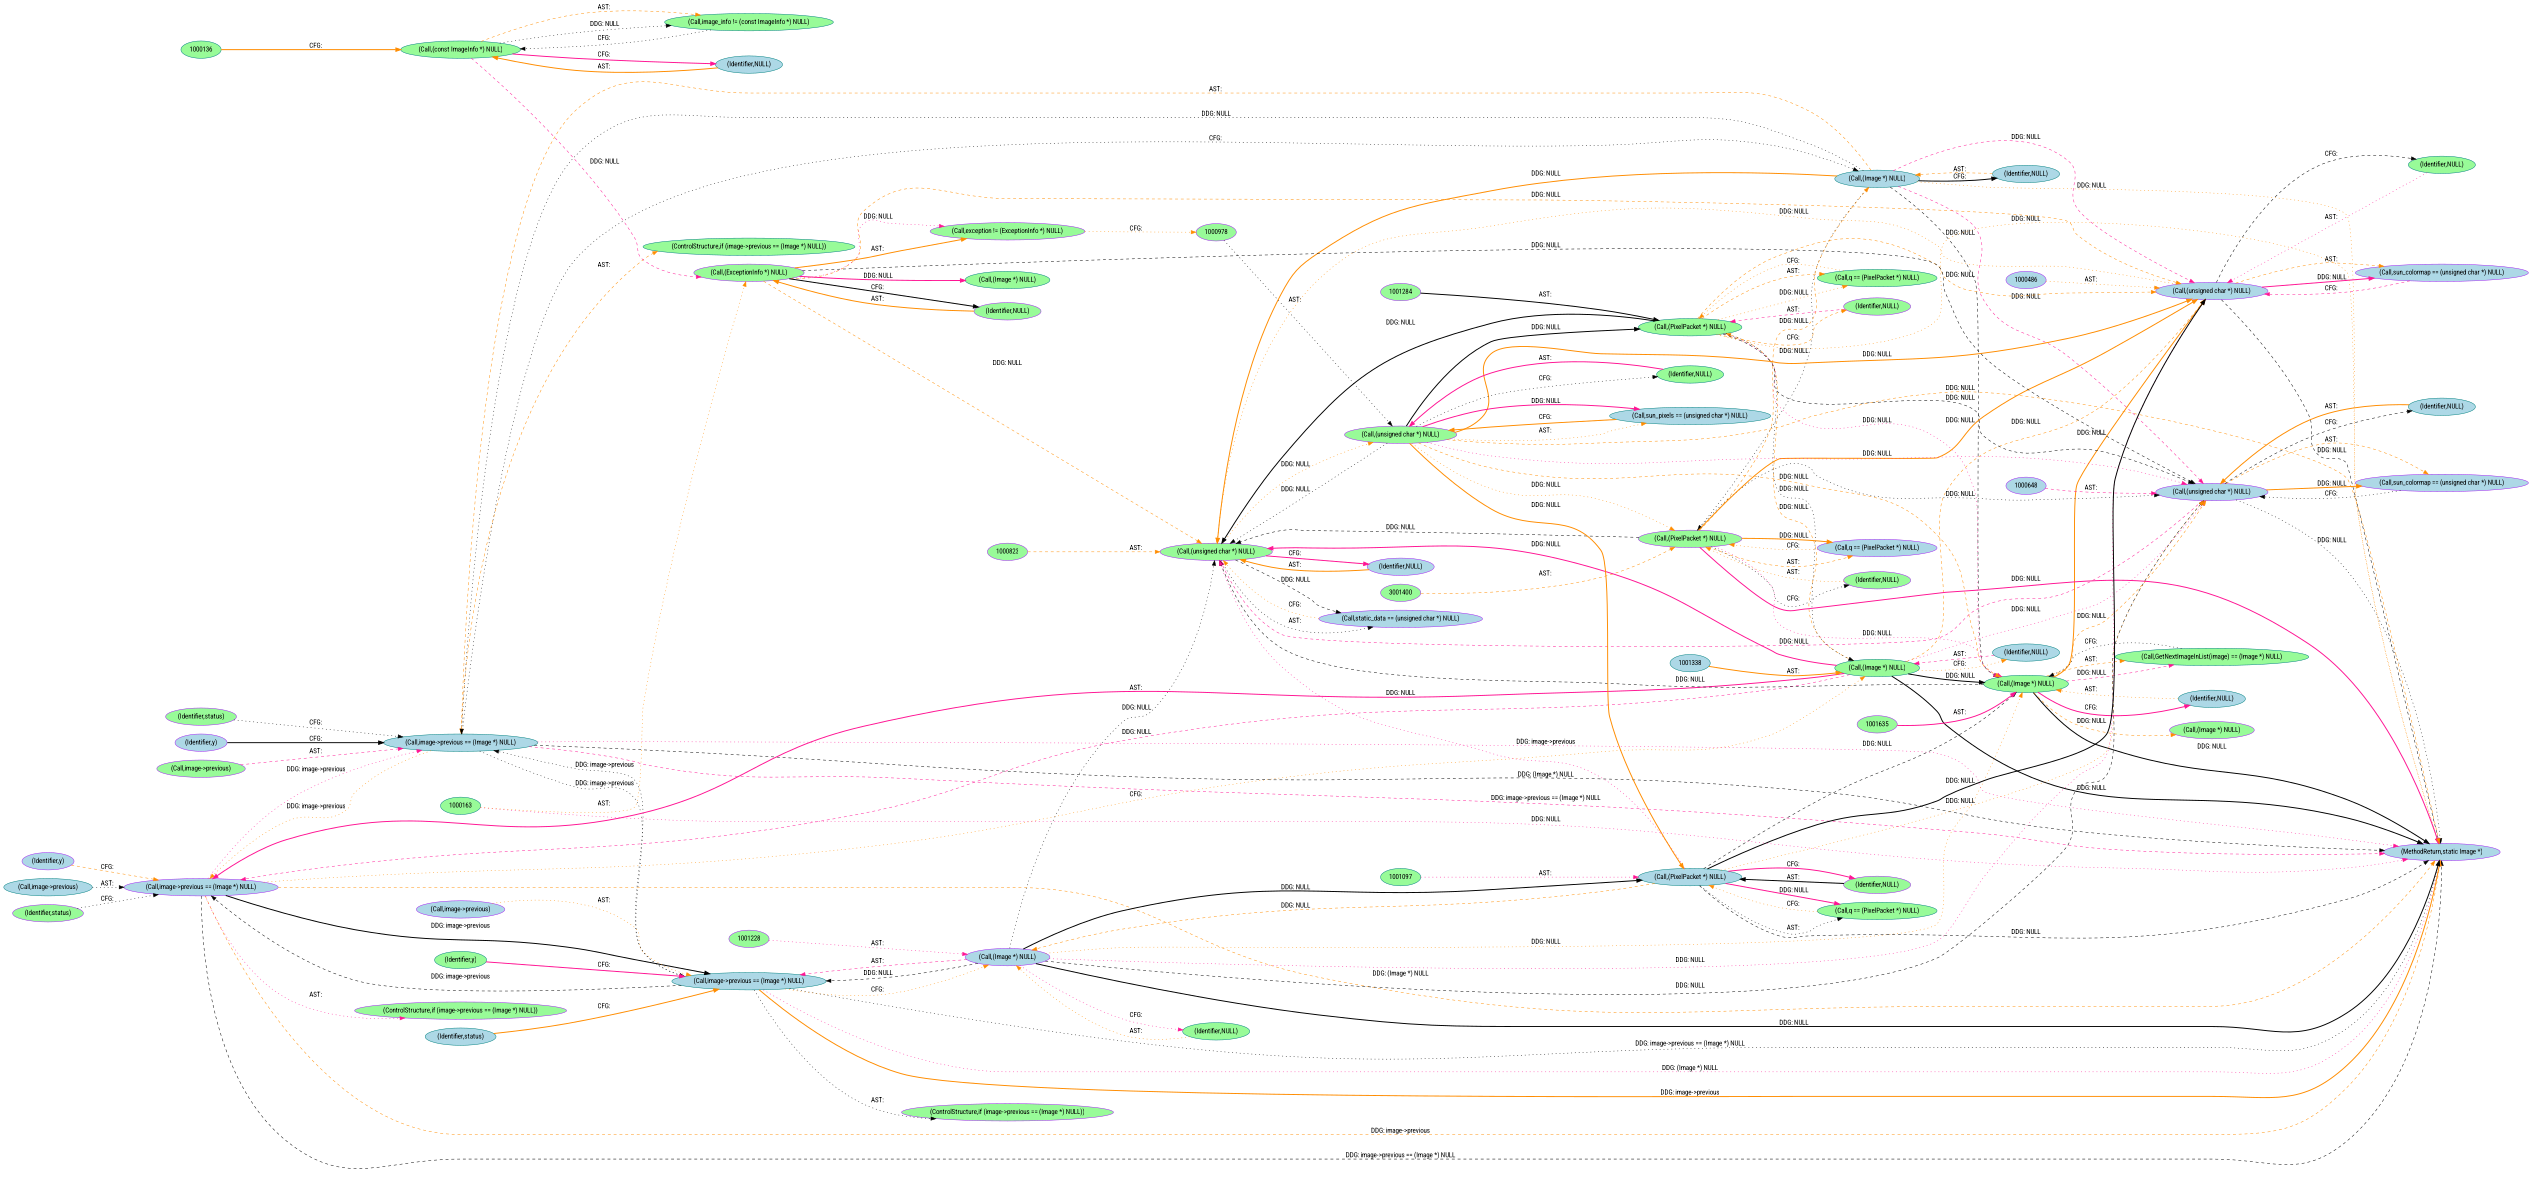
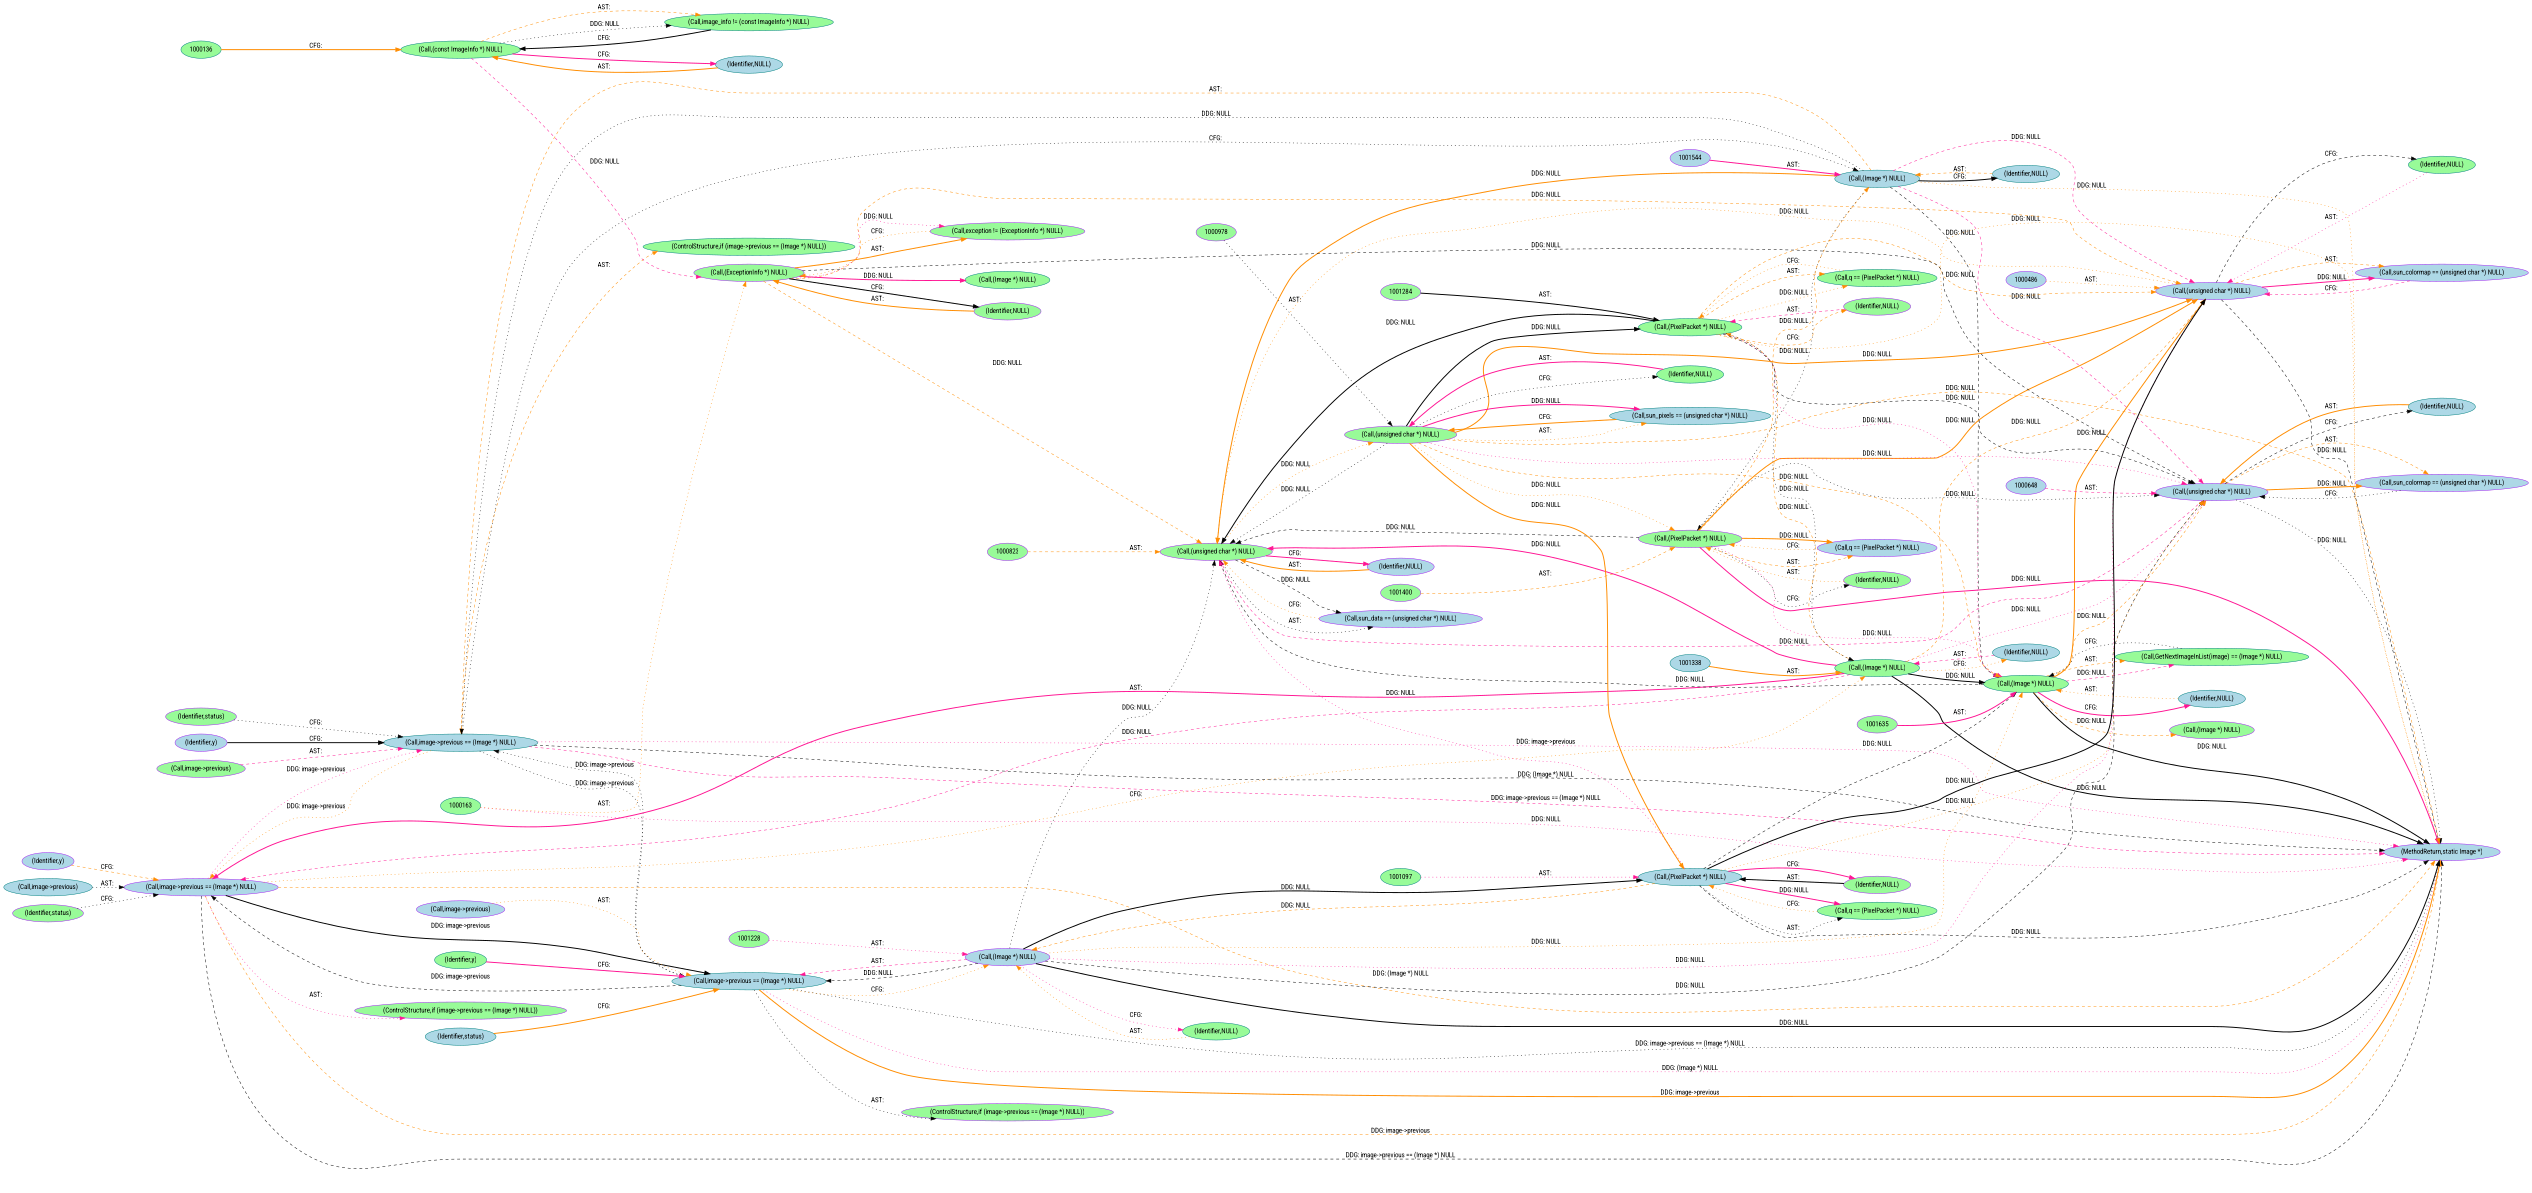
(618, 43) -> (618, 43)
none -> (1690, 158)
(1138, 232) -> (865, 243)
(1401, 593) -> (1401, 593)
(1401, 619) -> (1401, 619)
